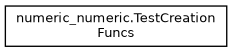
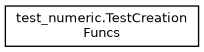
(116, 26) -> (102, 26)
